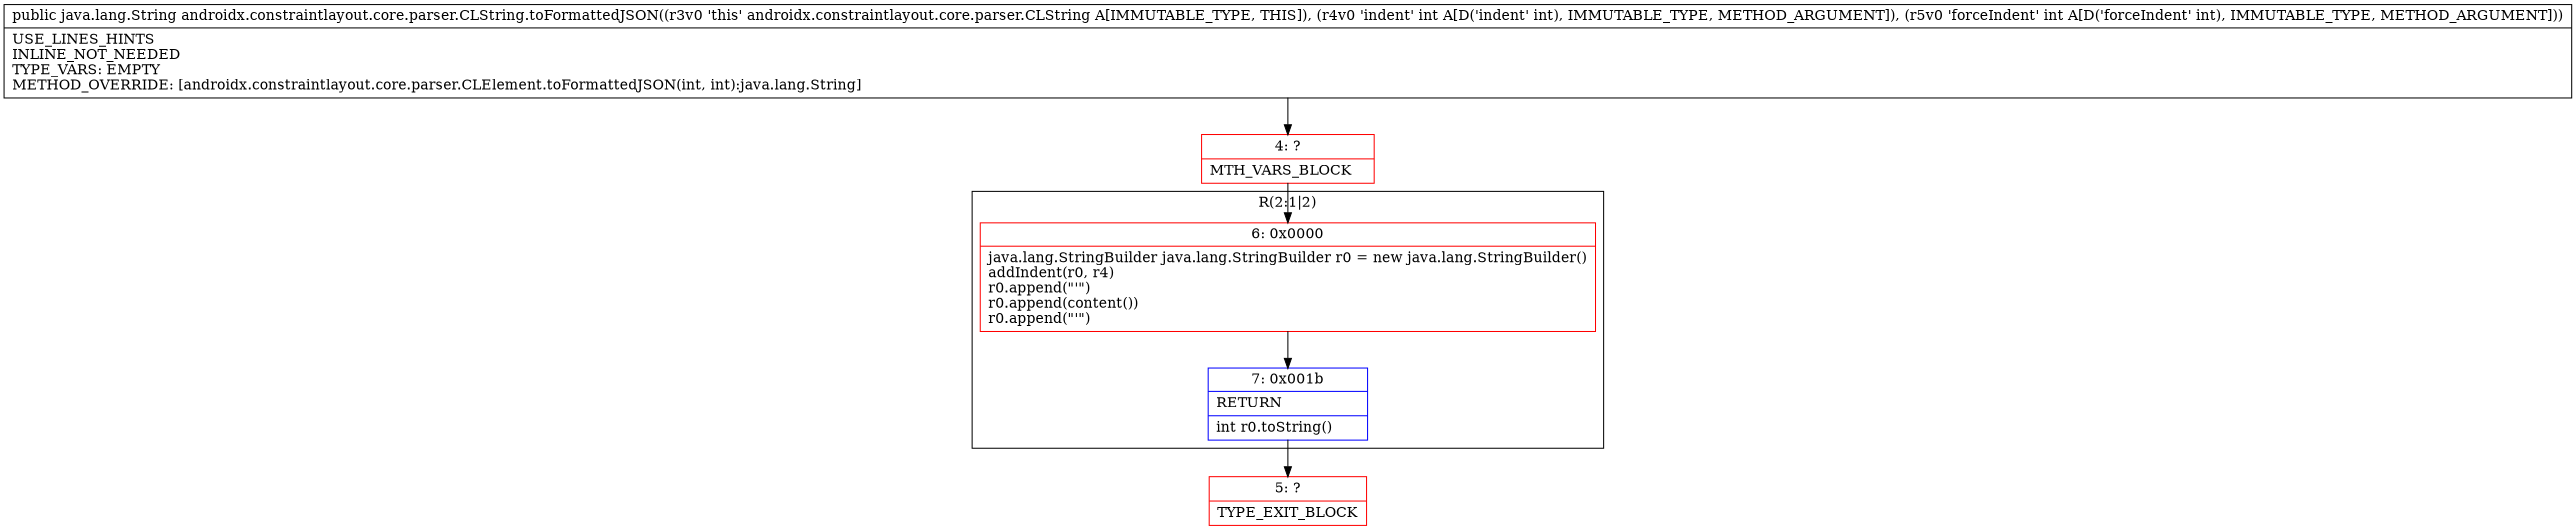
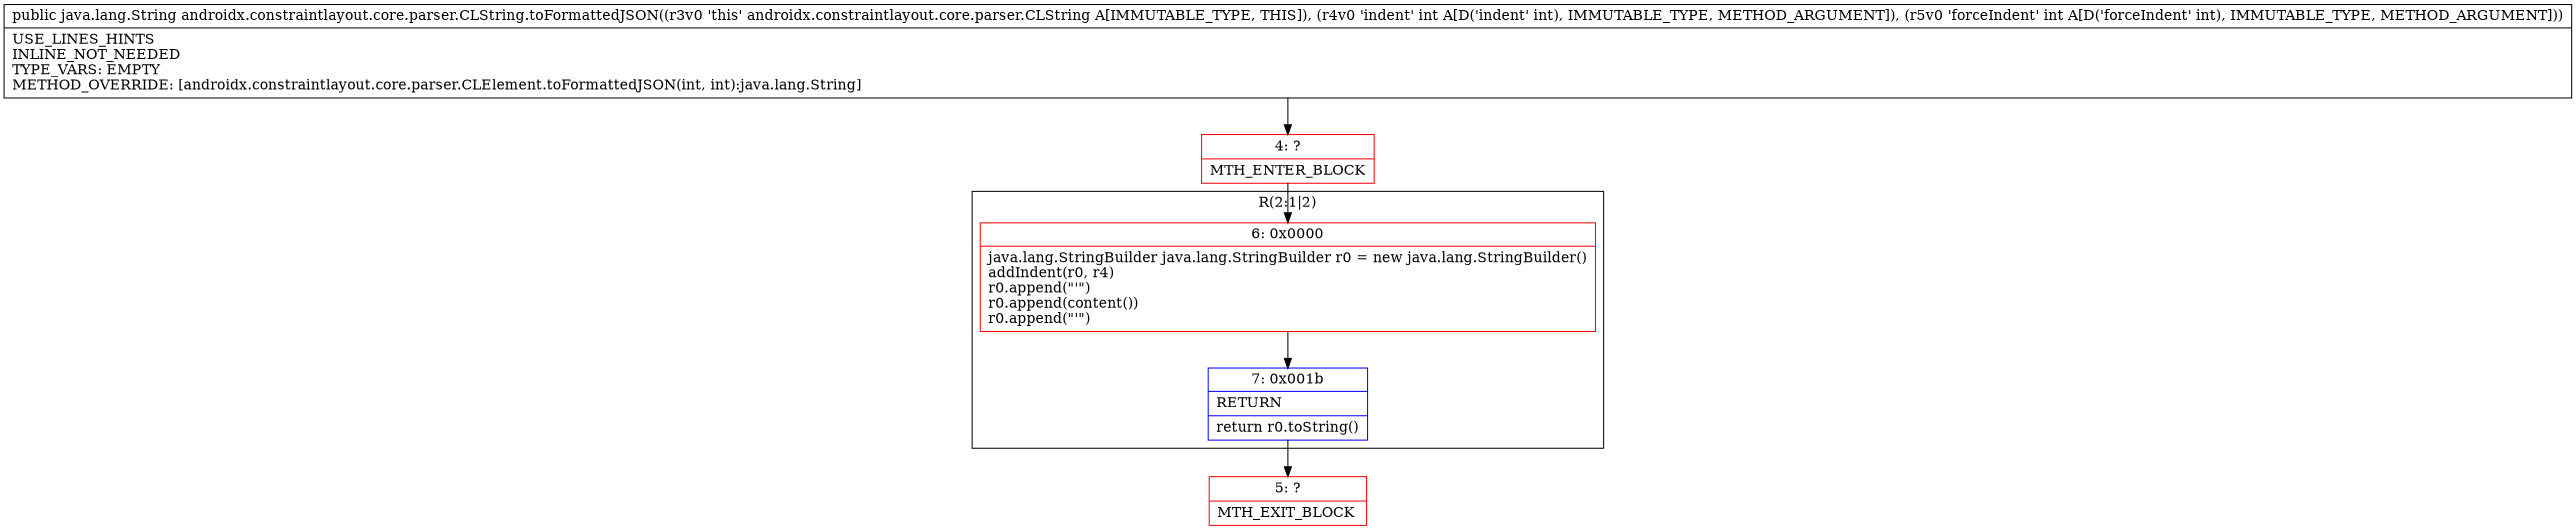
(1281, 171) -> (1288, 171)
(1275, 427) -> (1288, 427)
(1288, 513) -> (1286, 513)
